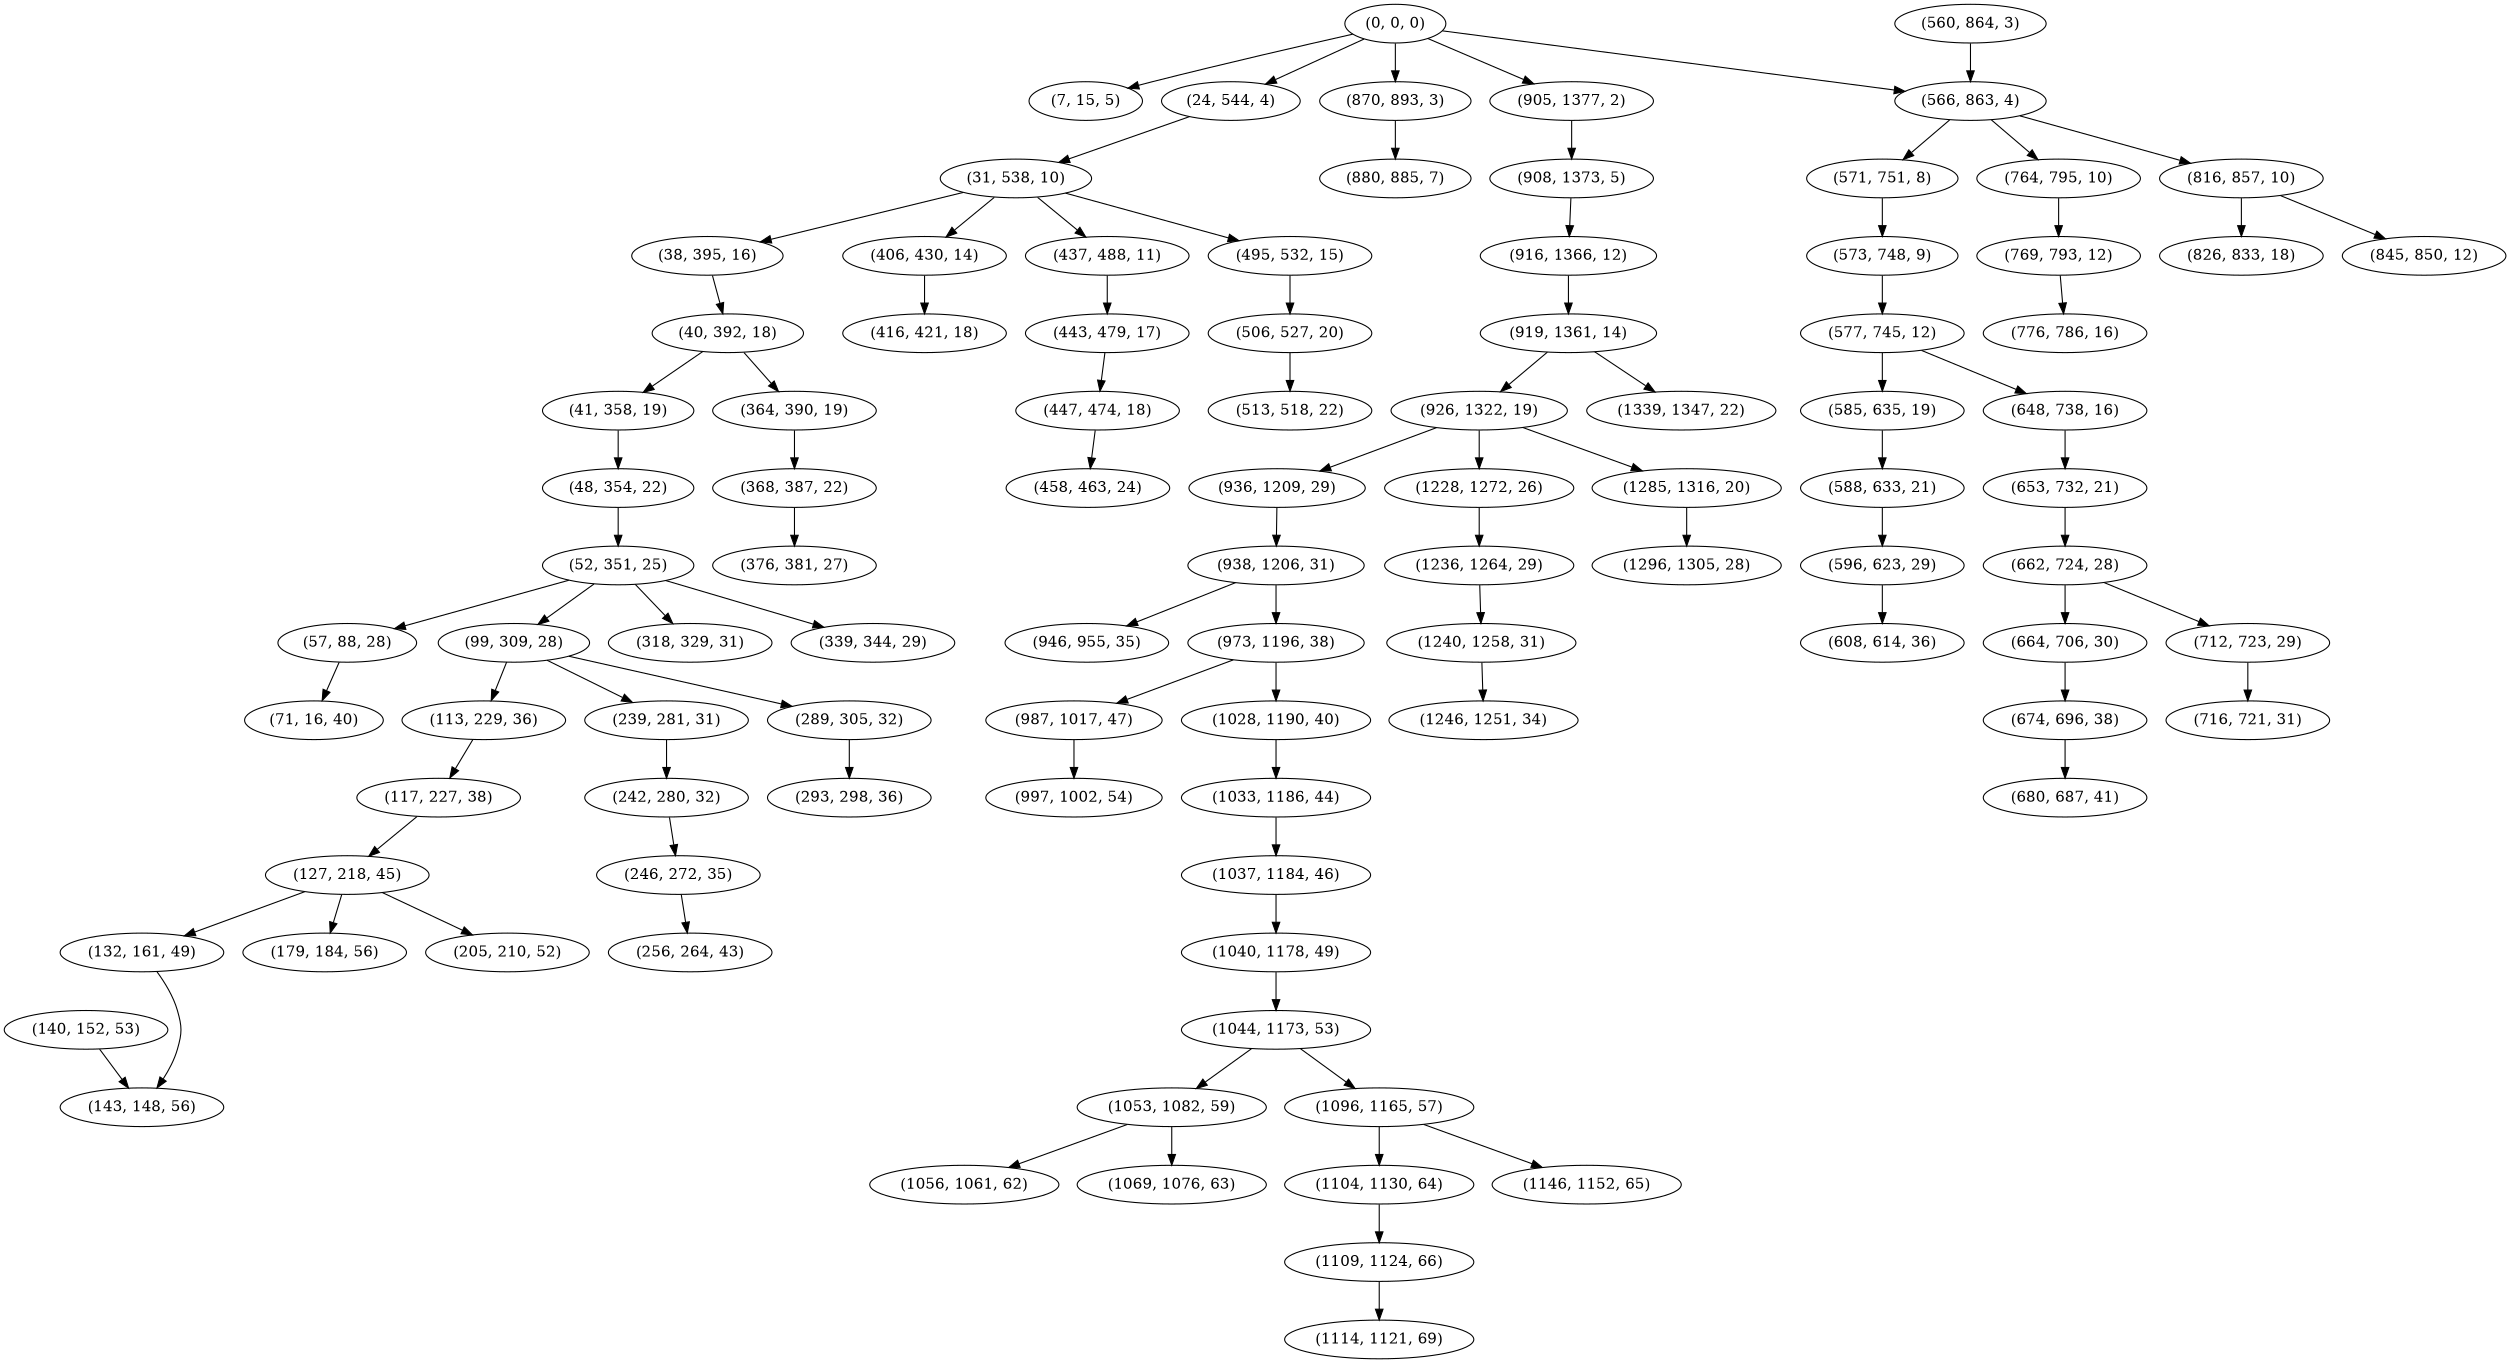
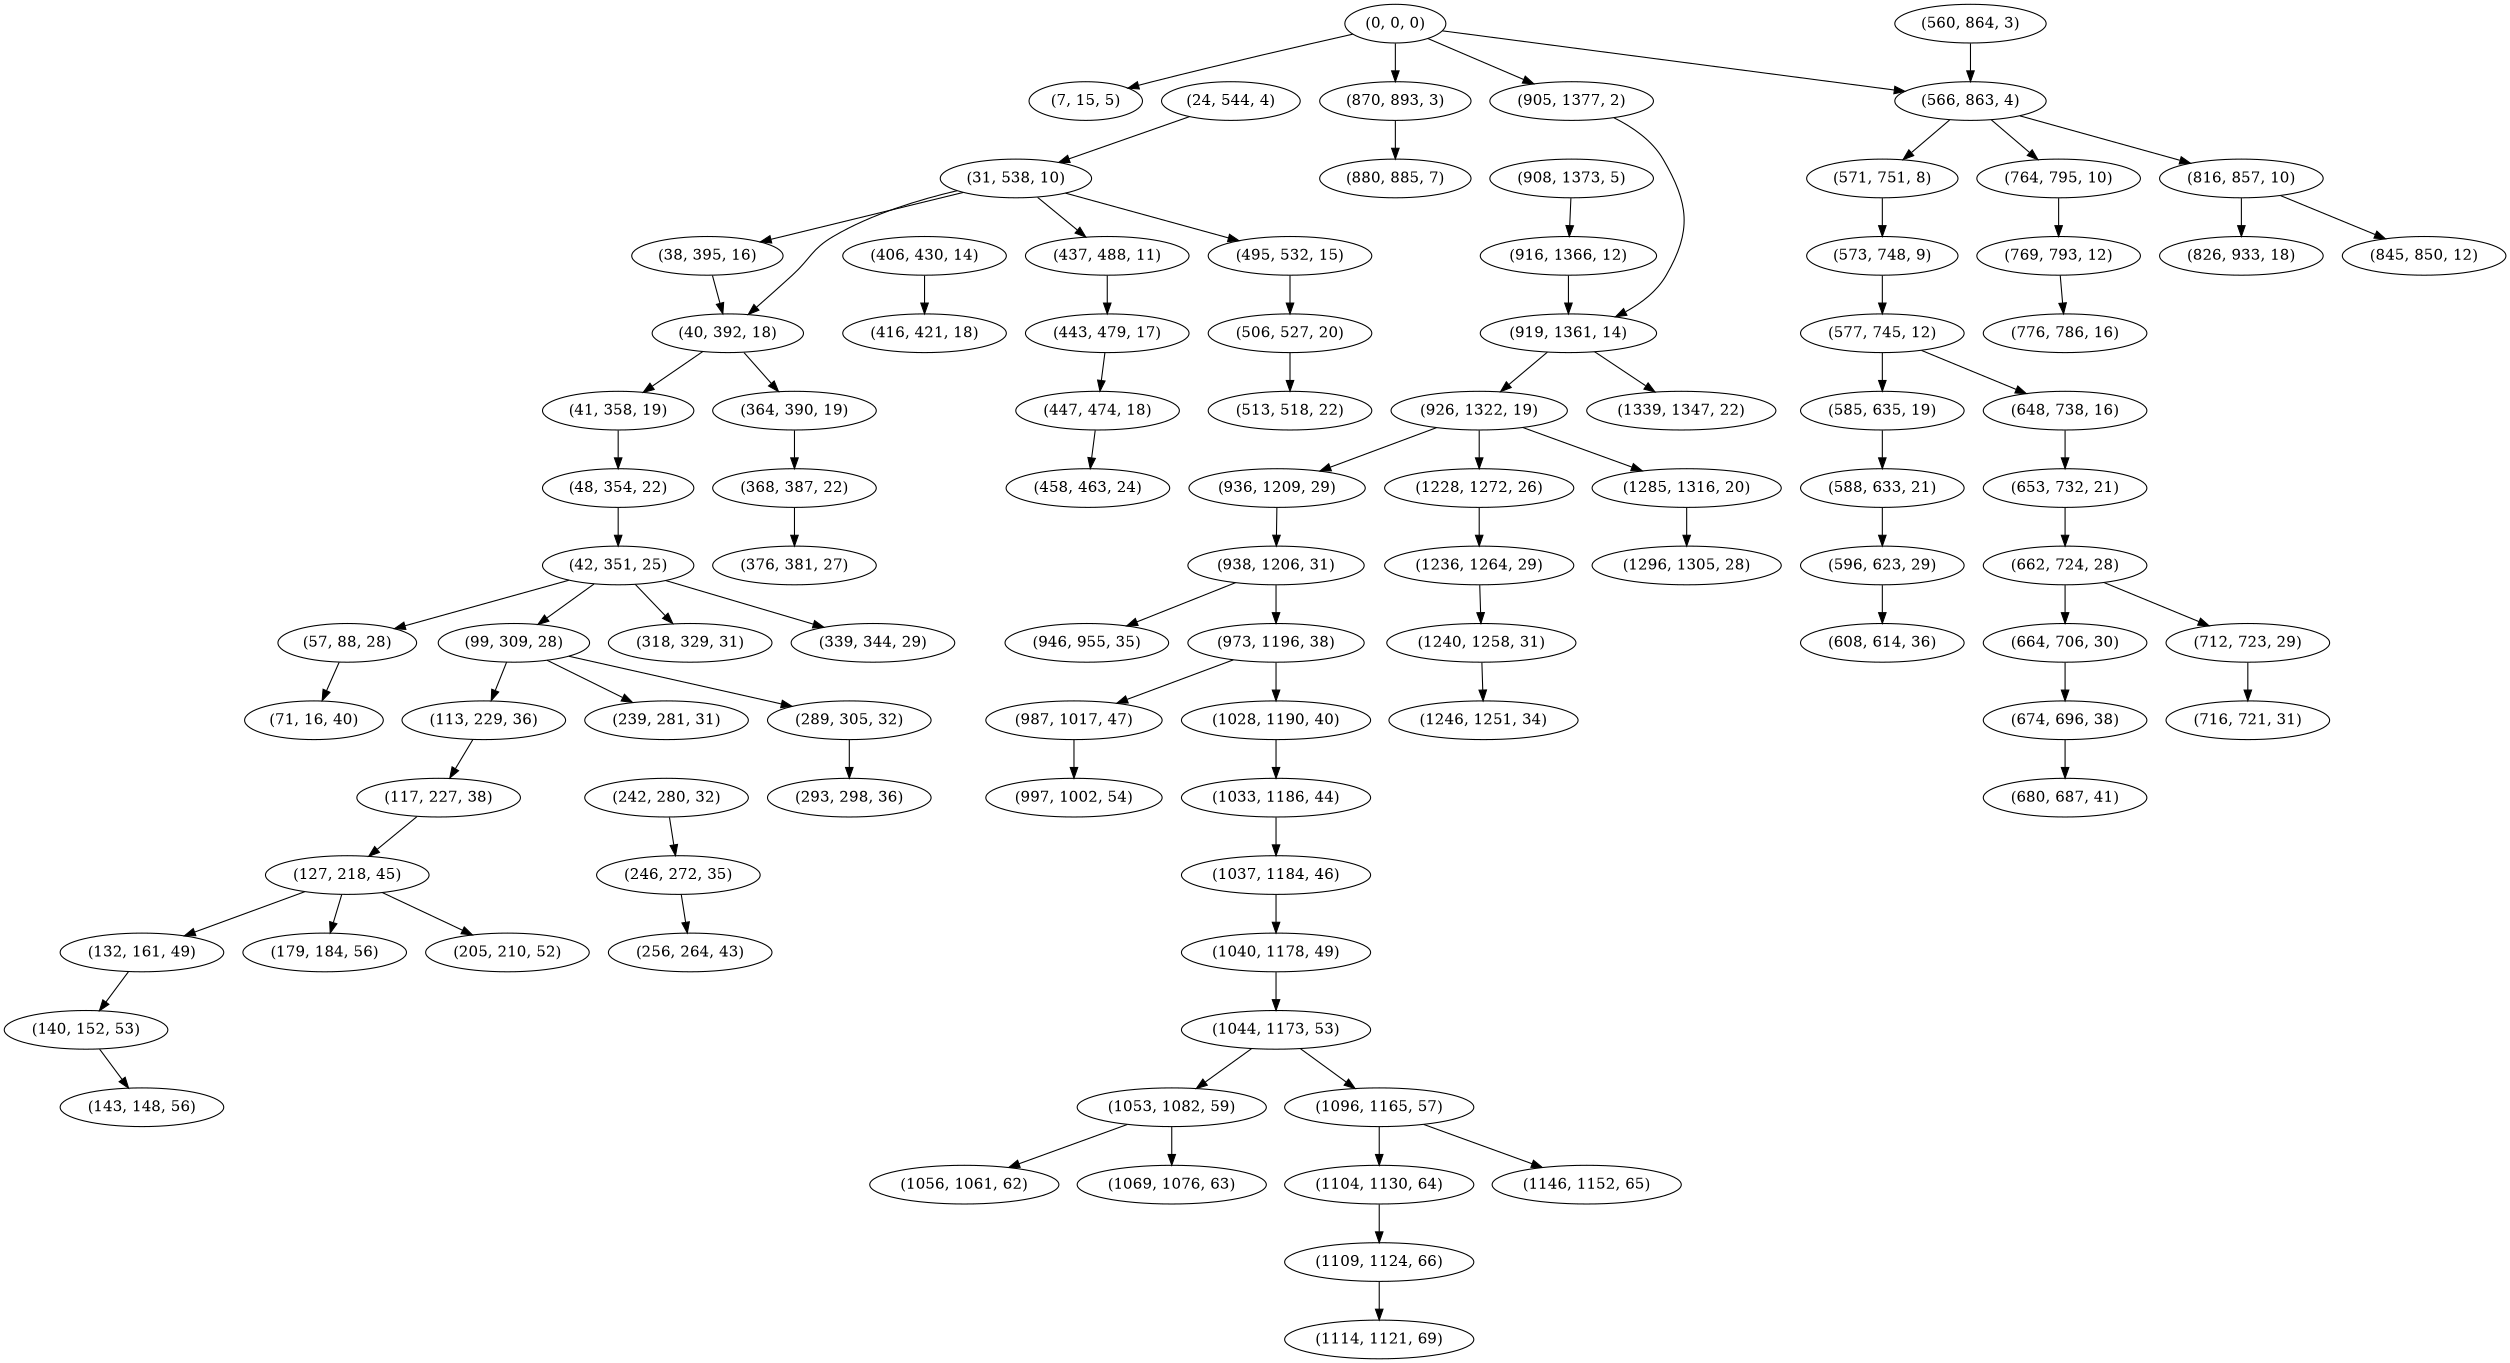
(1320, 59) -> none
(1572, 134) -> (1683, 212)
(974, 214) -> (845, 230)
(2241, 256) -> (2241, 256)
(618, 565) -> (618, 565)
(667, 754) -> none
(181, 1024) -> (117, 987)
